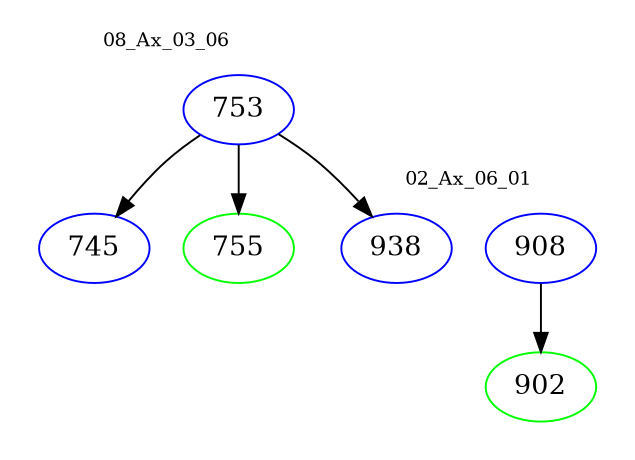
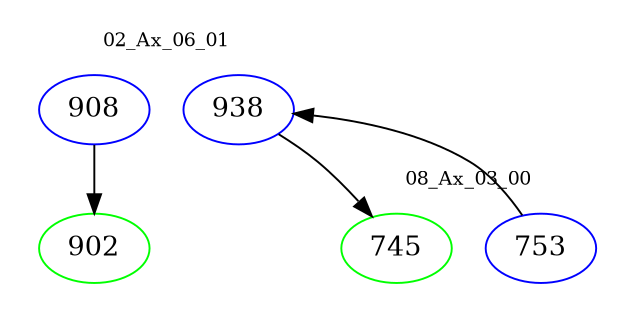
(167, 41) -> (469, 180)
(162, 165) -> (338, 181)
(94, 248) -> (397, 248)
(239, 248) -> none
